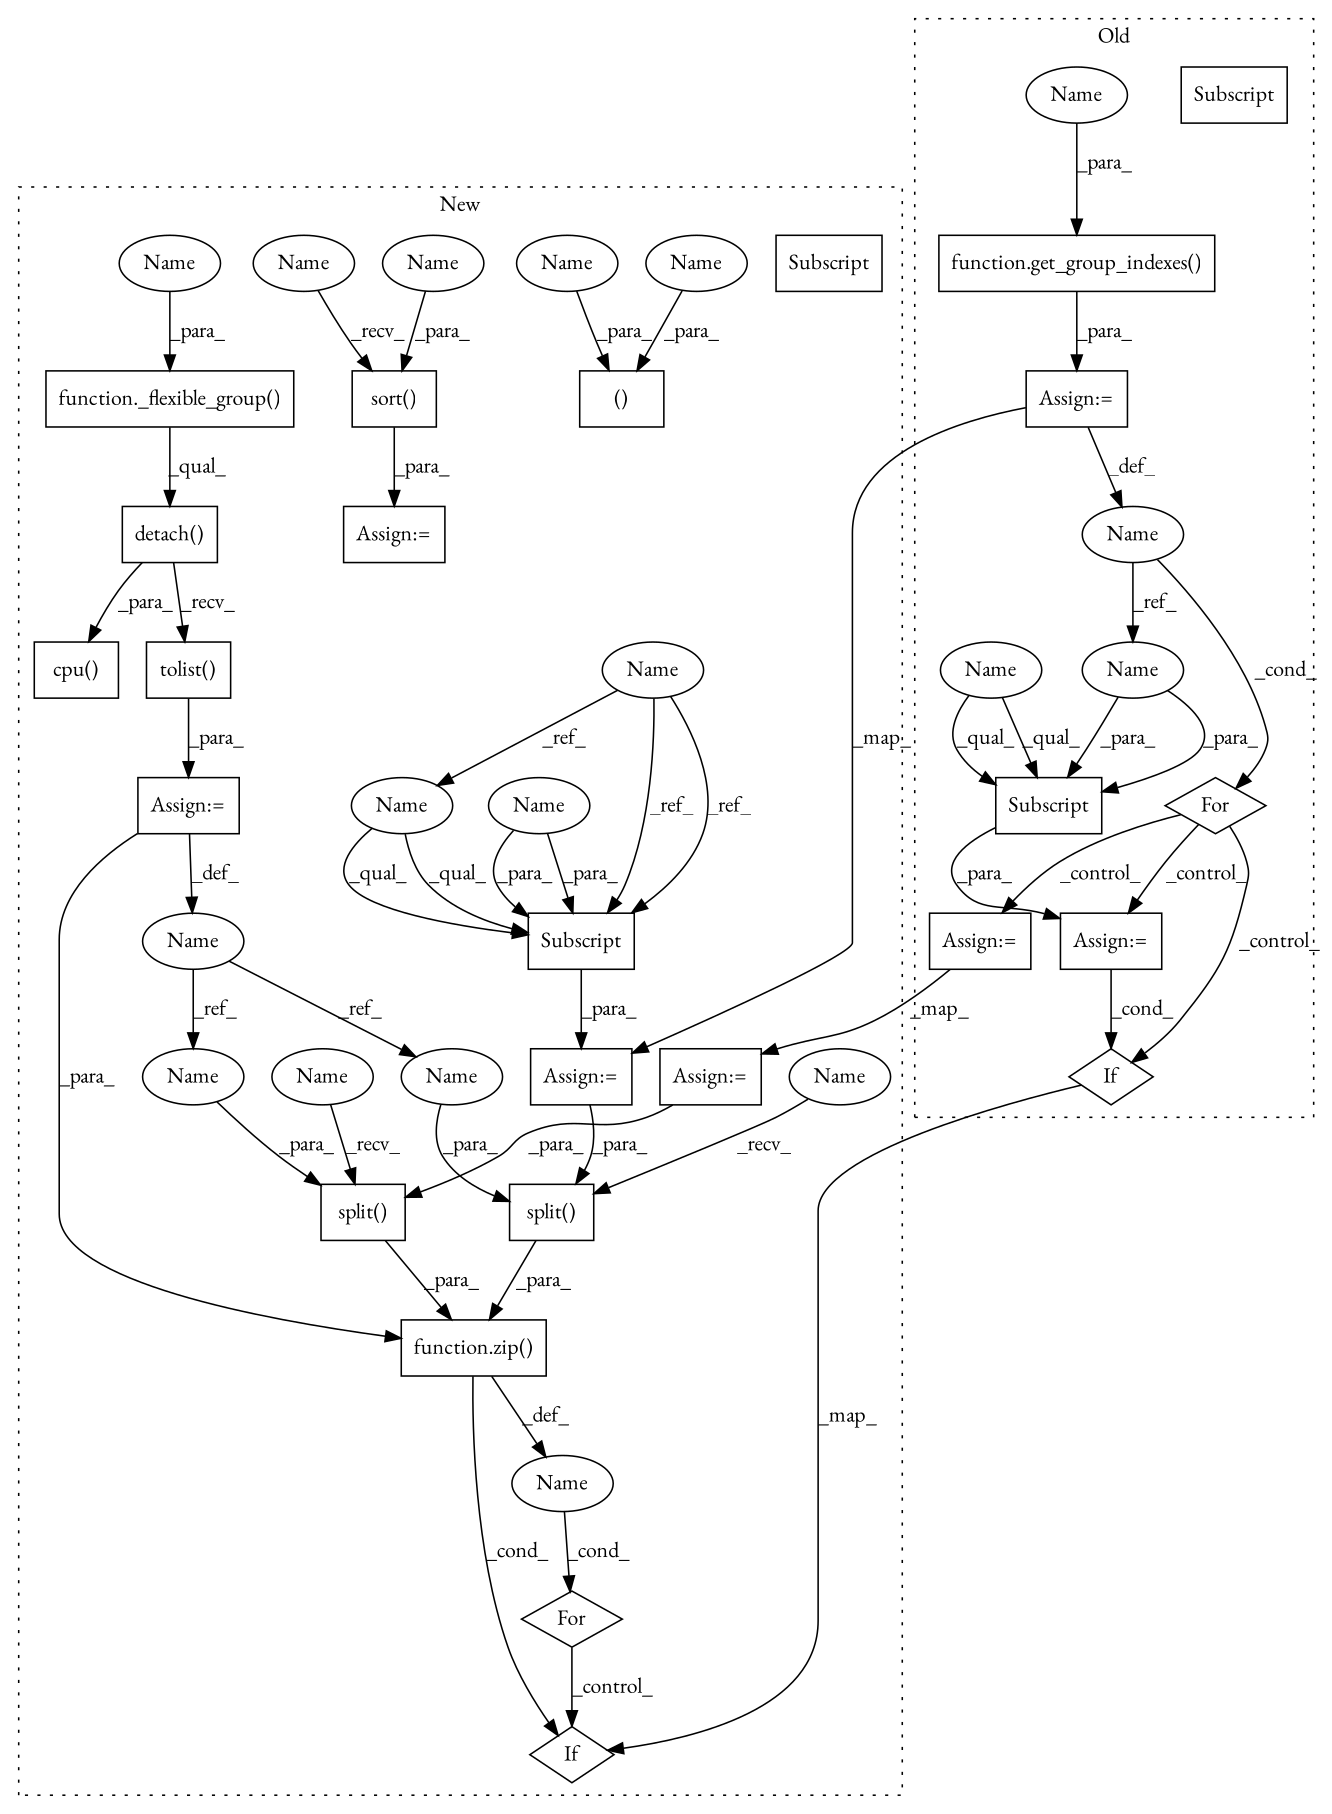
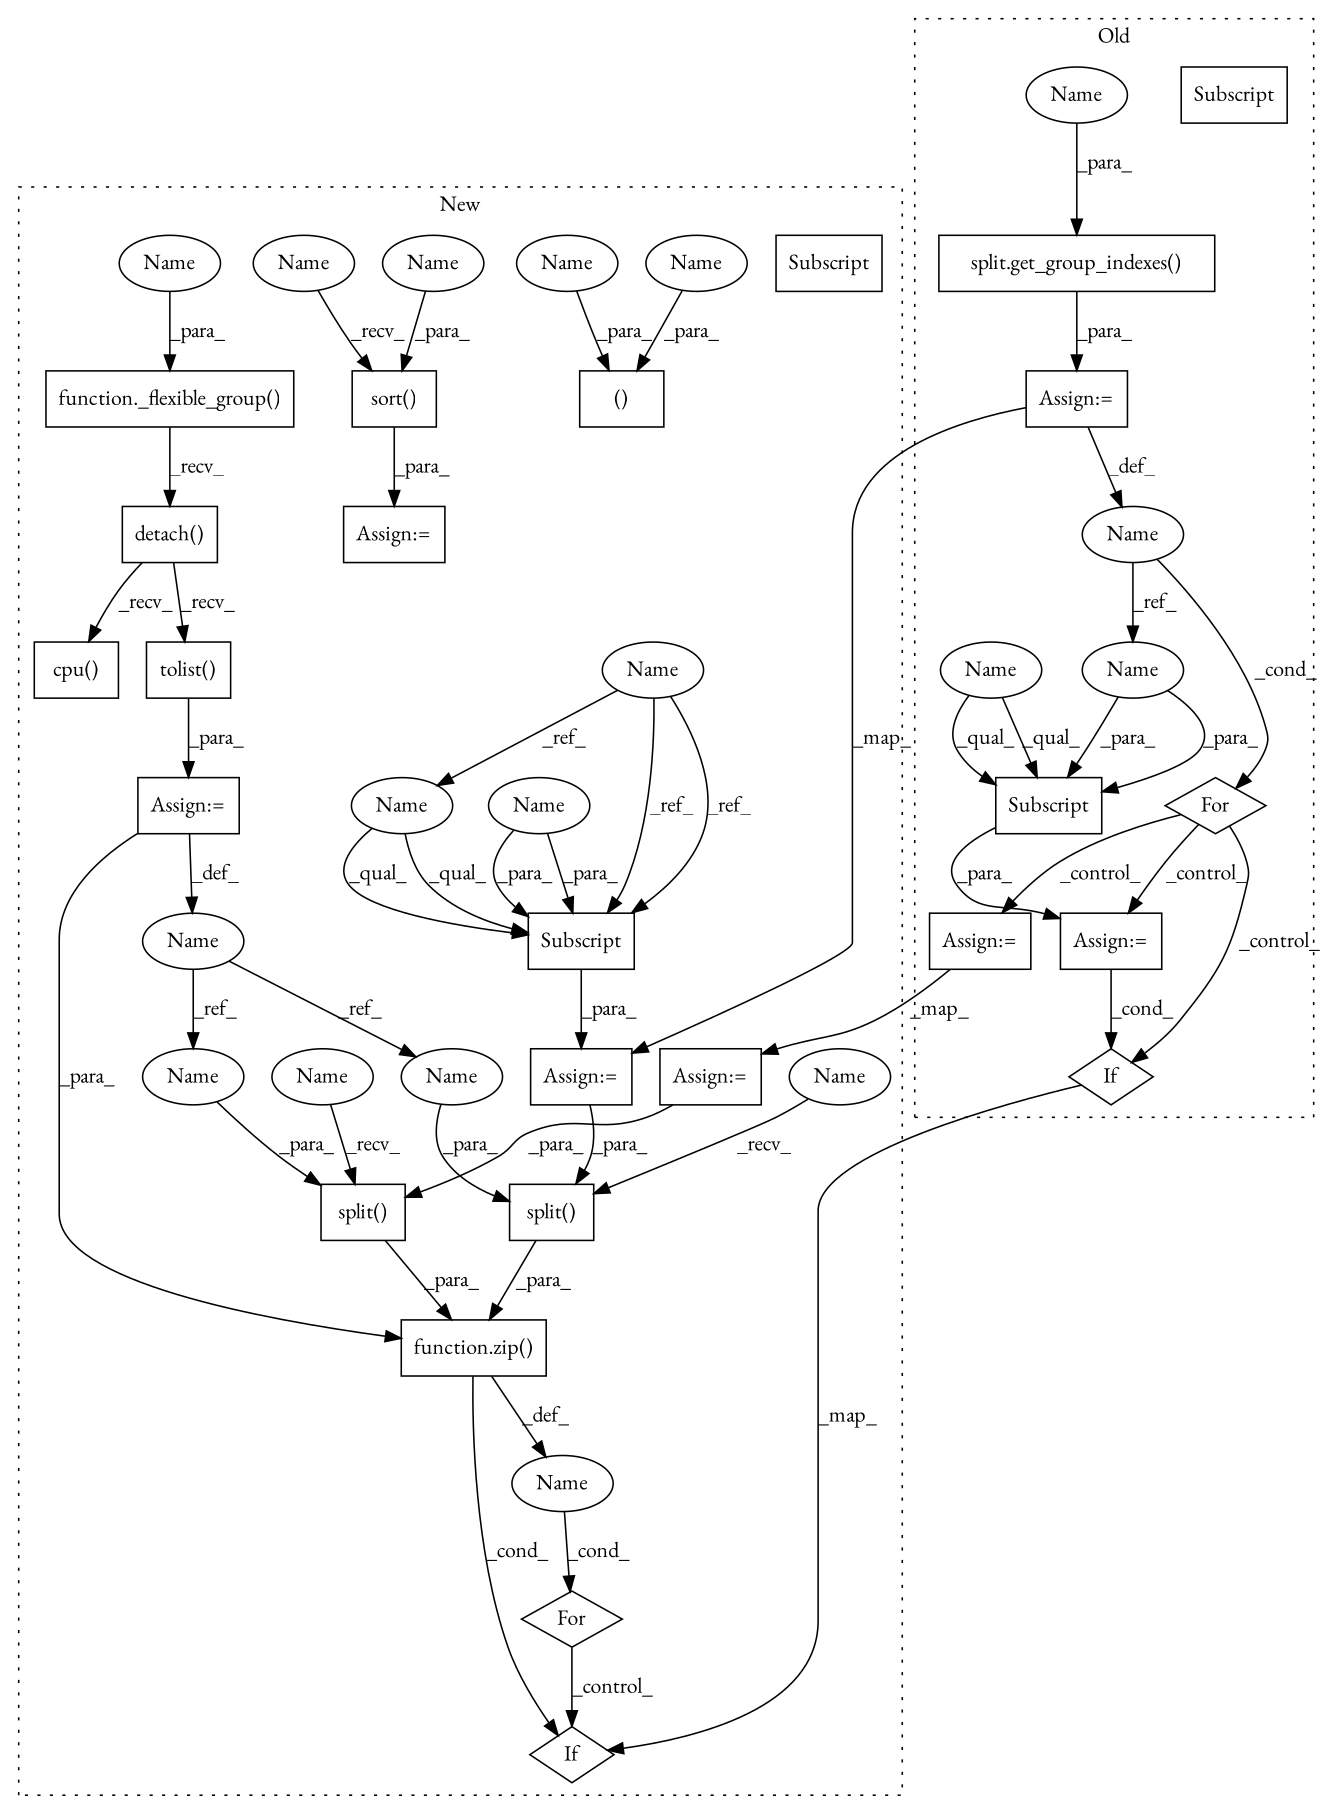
(1077, 263) -> (1077, 263)
(197, 467) -> (197, 467)
(146, 602) -> (146, 602)
